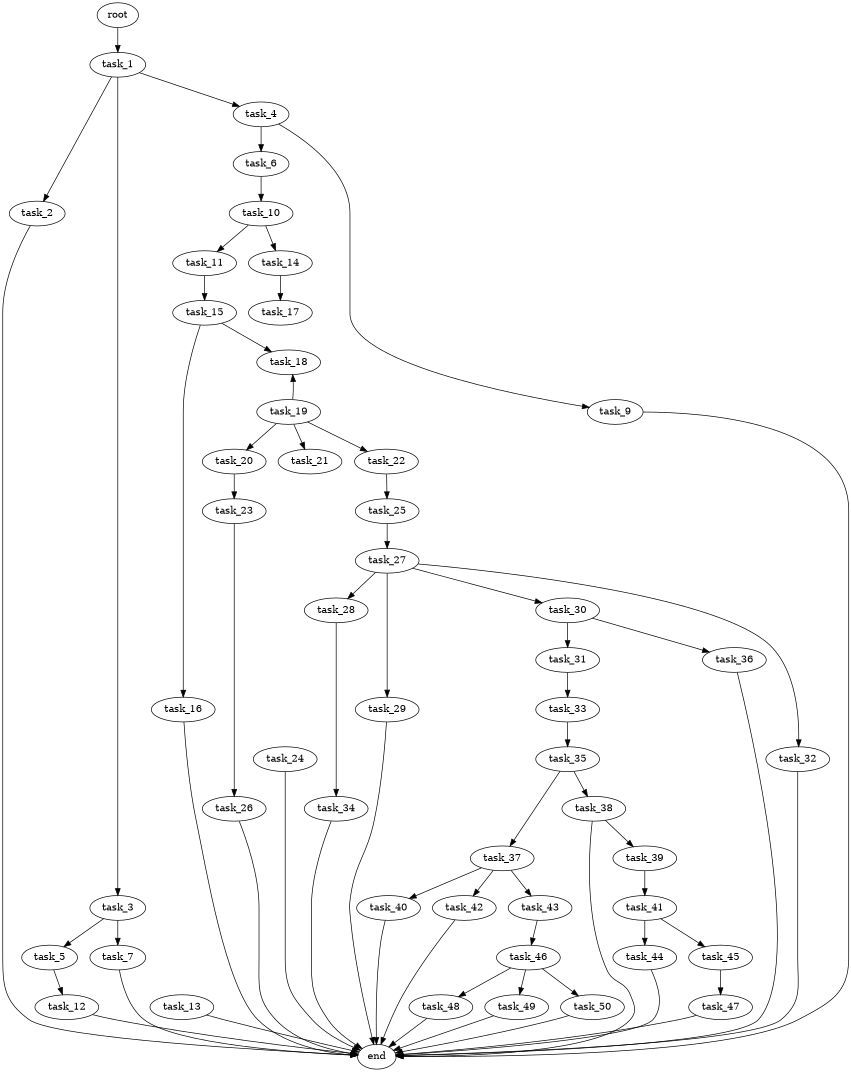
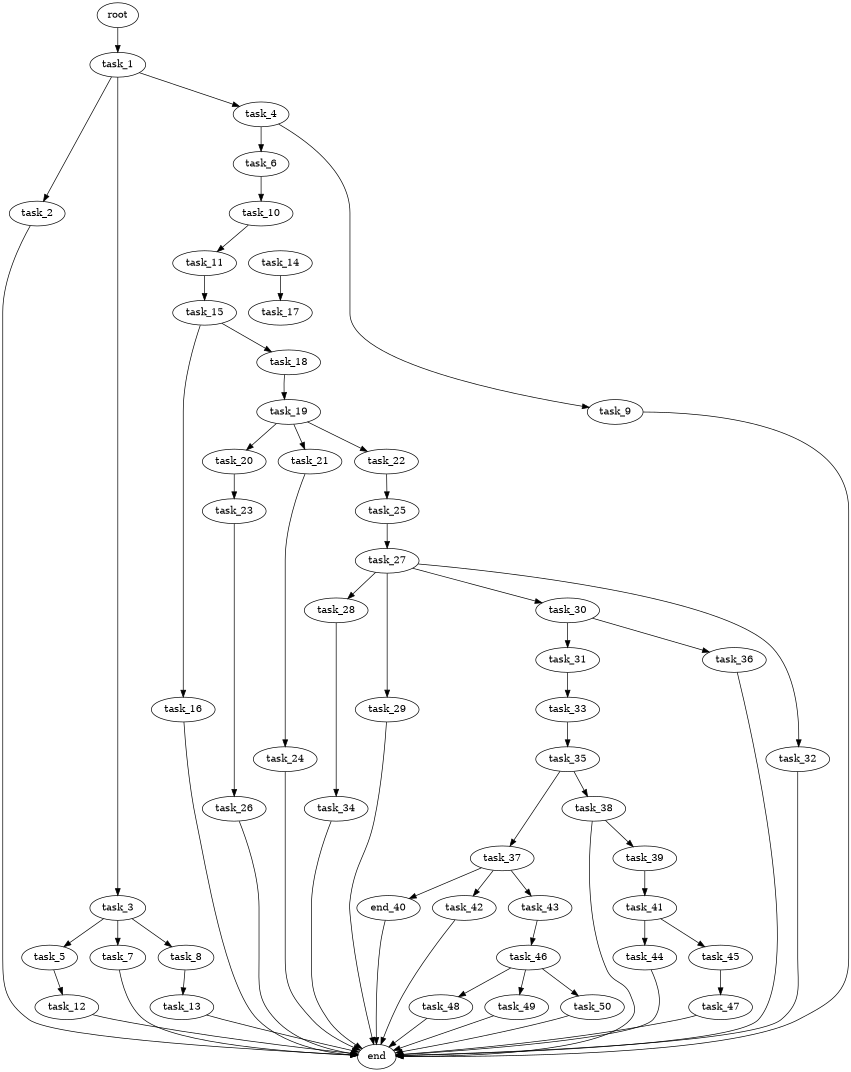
(269, 235) -> none
(293, 391) -> (284, 384)
none -> (285, 606)
(389, 908) -> (389, 908)
none -> (186, 958)
